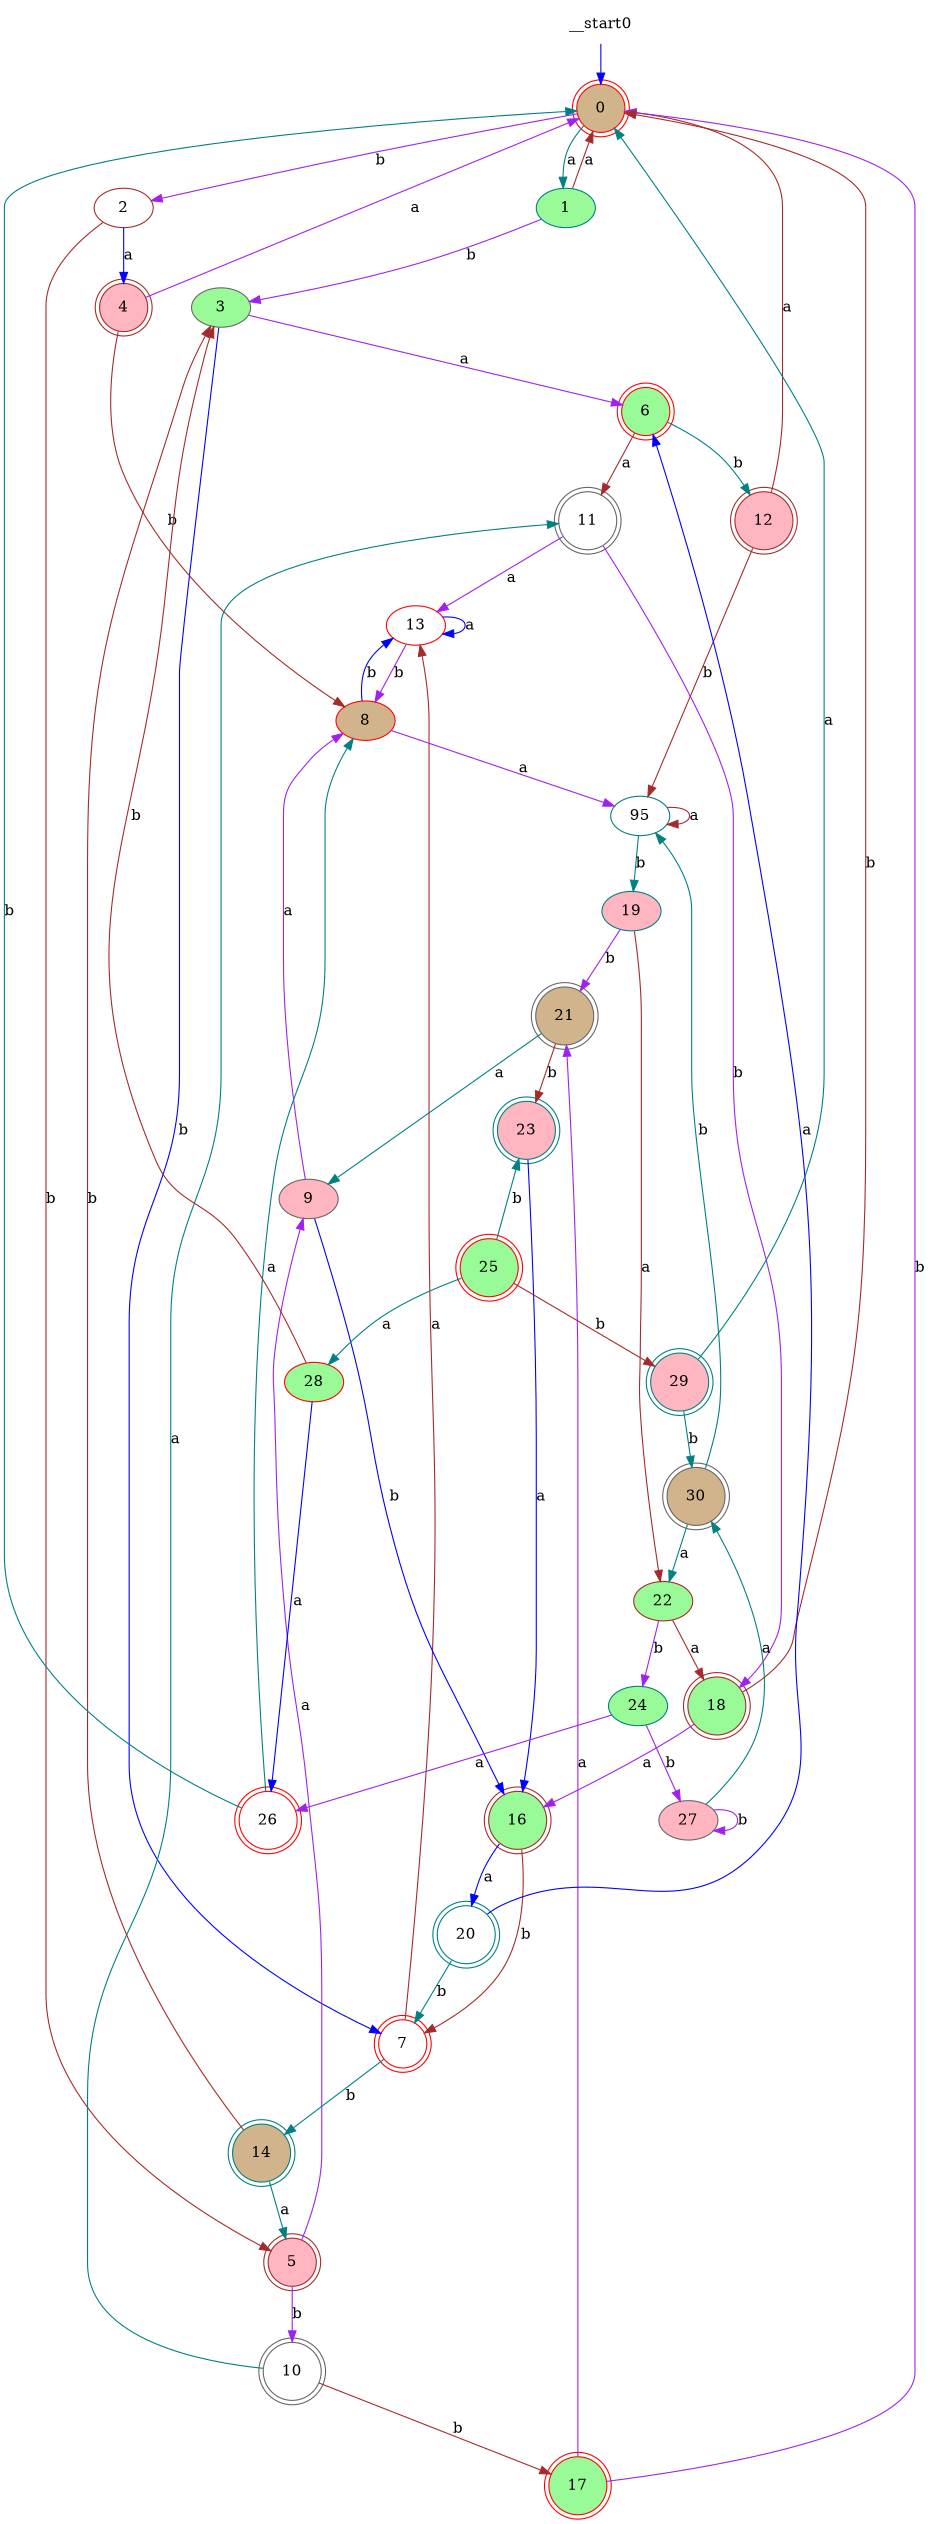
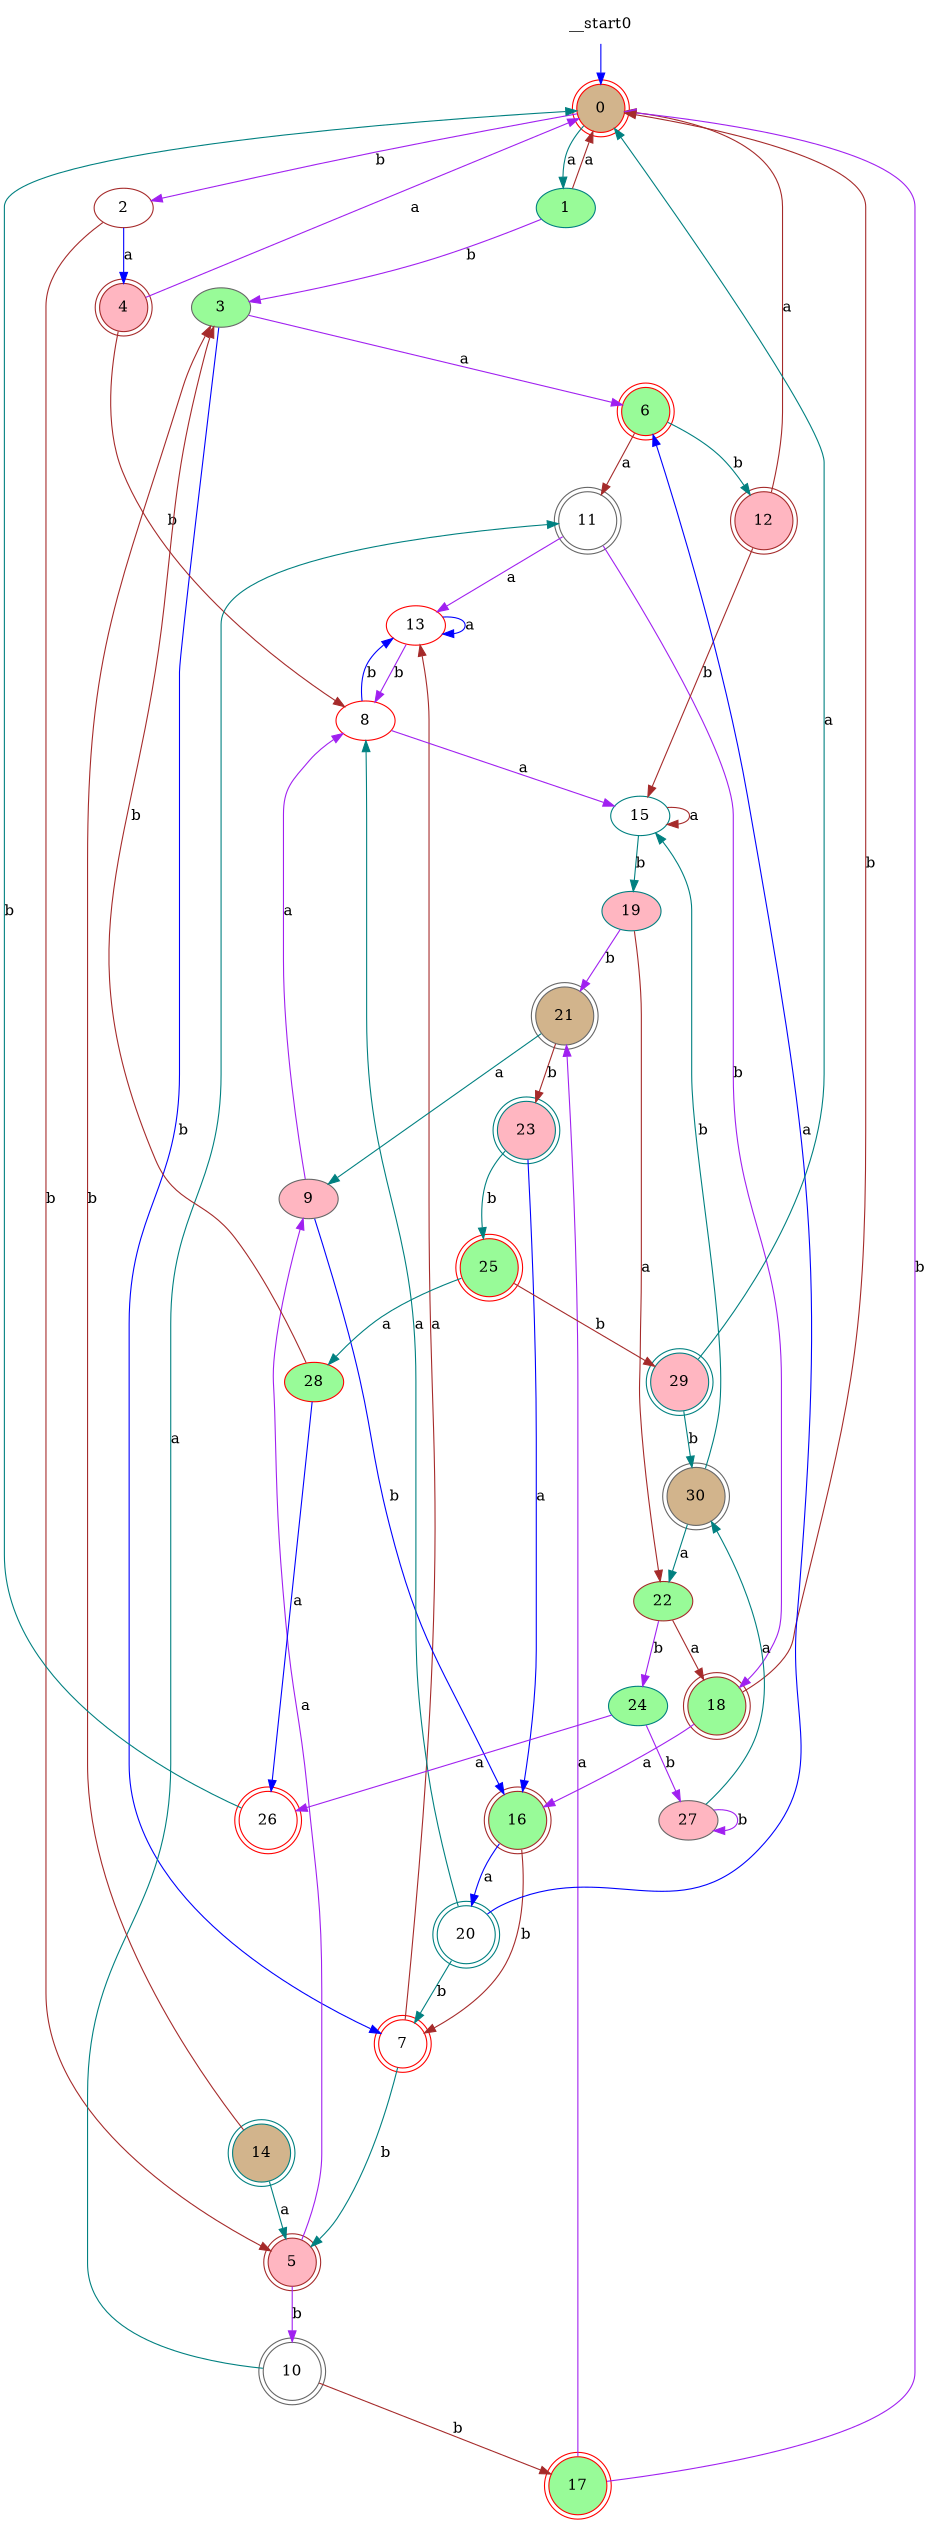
(366, 721) -> (366, 721)
(640, 816) -> (640, 816)
(506, 1204) -> (485, 1186)
(264, 1264) -> (414, 1329)
(339, 2093) -> (368, 2158)
